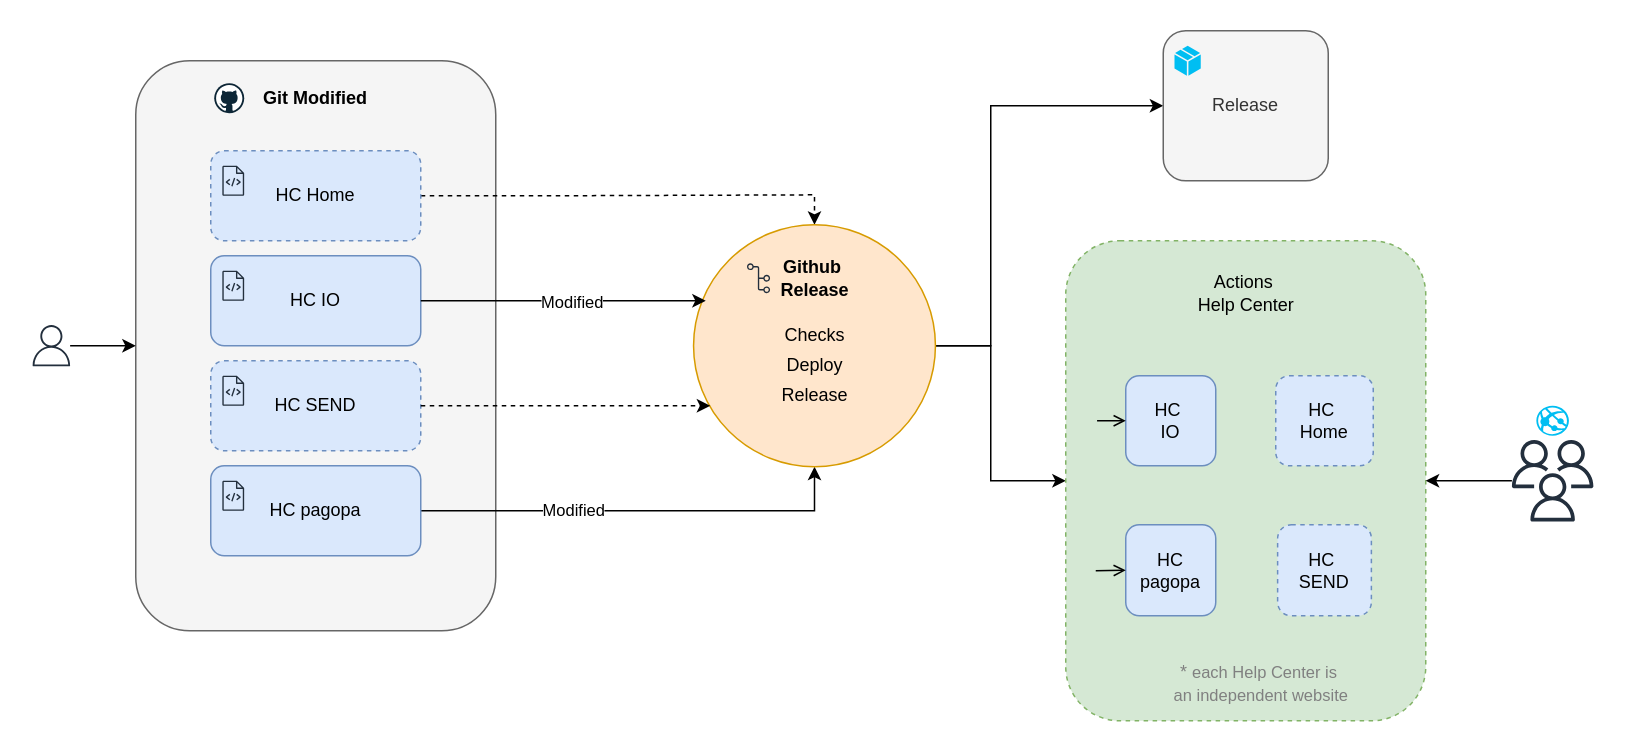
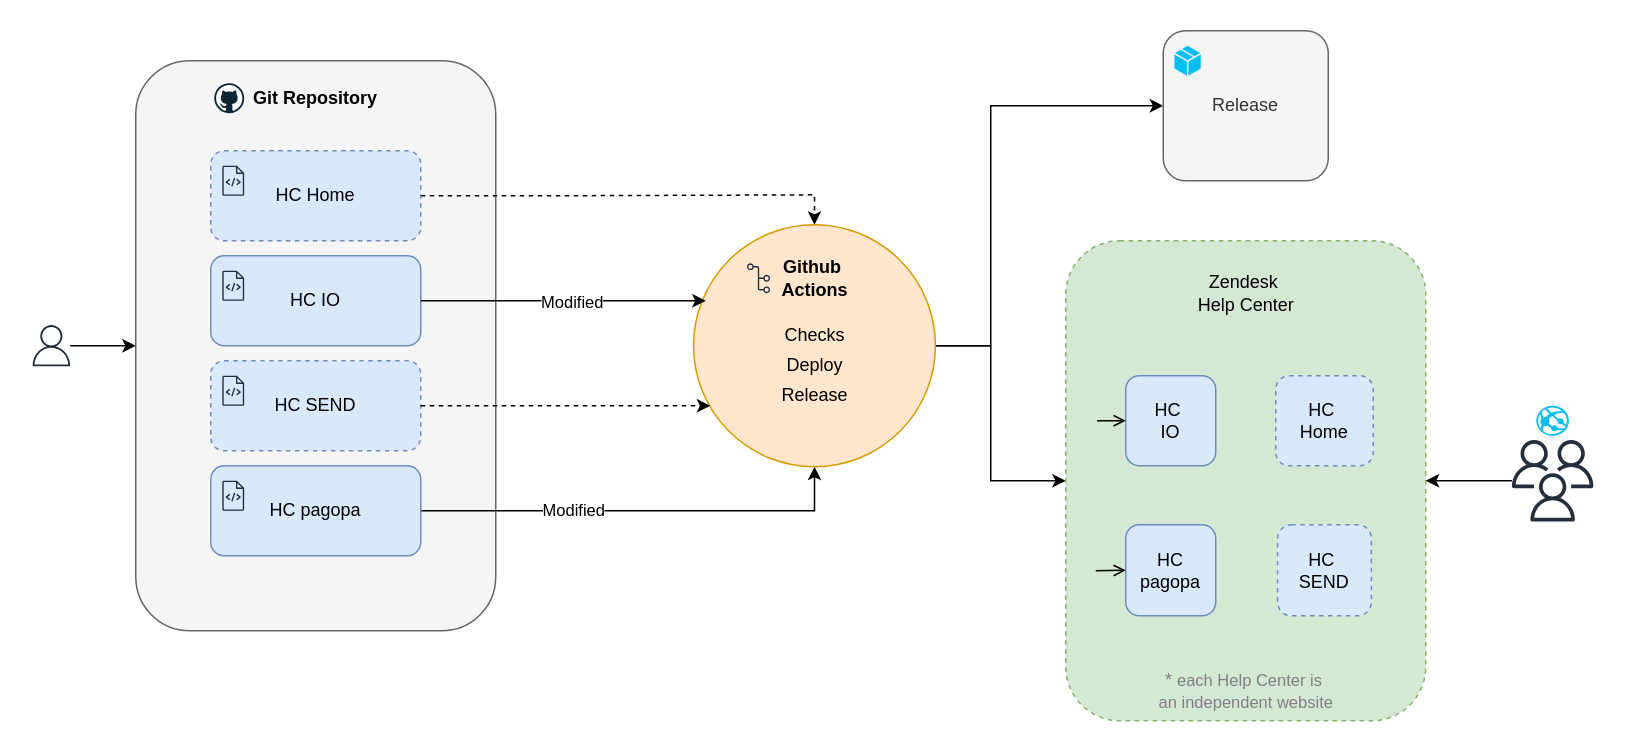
(316, 98) -> (316, 98)
(815, 278) -> (815, 278)
(1247, 293) -> (1247, 293)
(1261, 683) -> (1246, 691)
